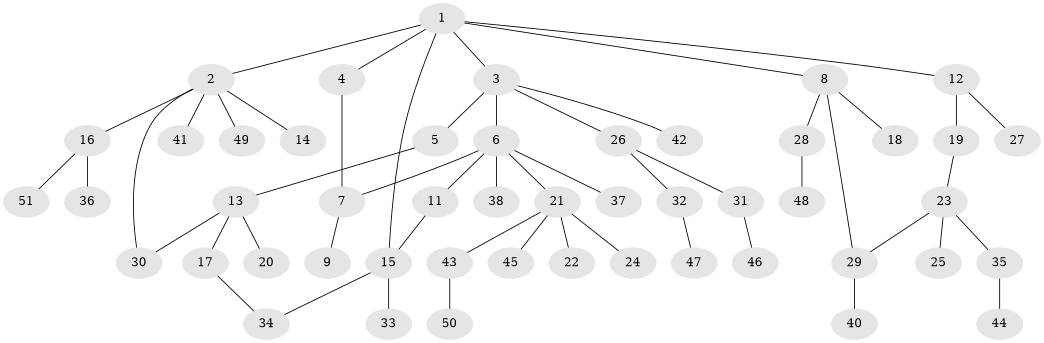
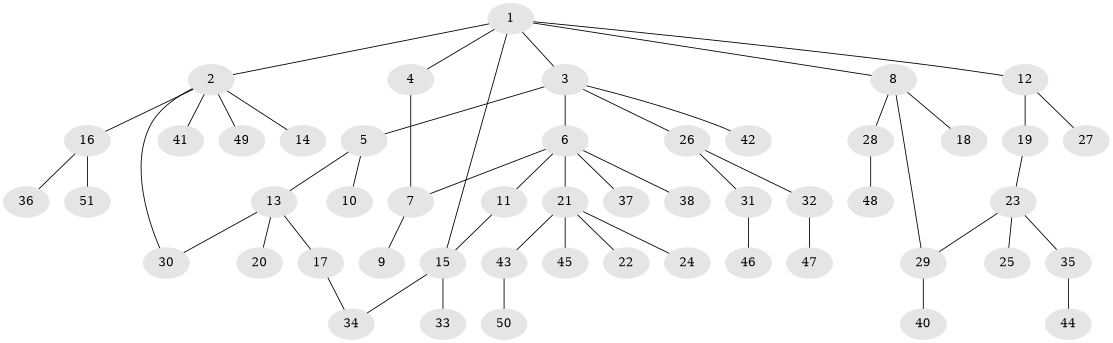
none -> (350, 202)
